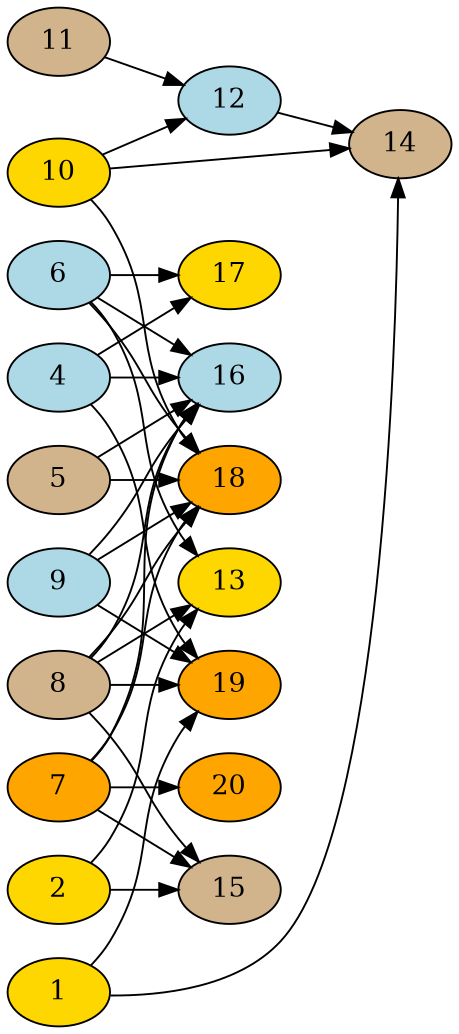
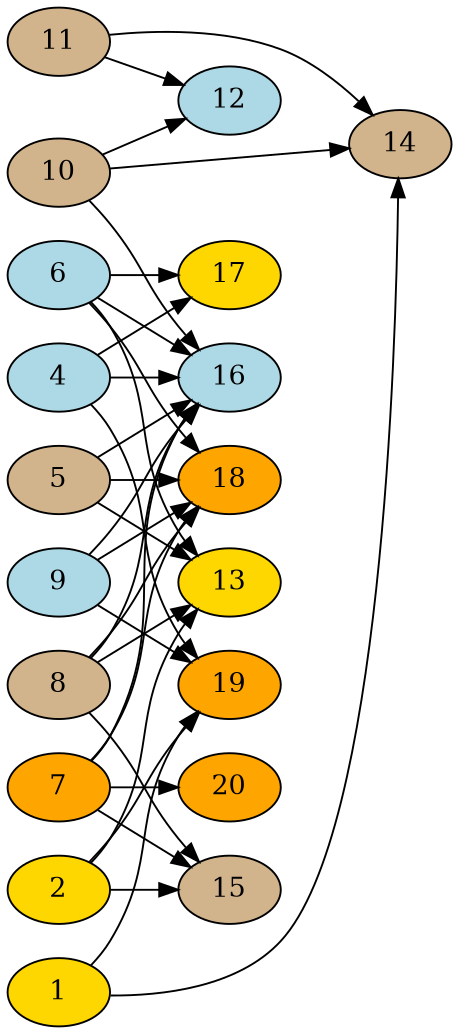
(306, 120) -> (243, 39)
(59, 173) -> (59, 173)
(142, 310) -> (137, 263)
none -> (136, 526)
(135, 685) -> (139, 796)
